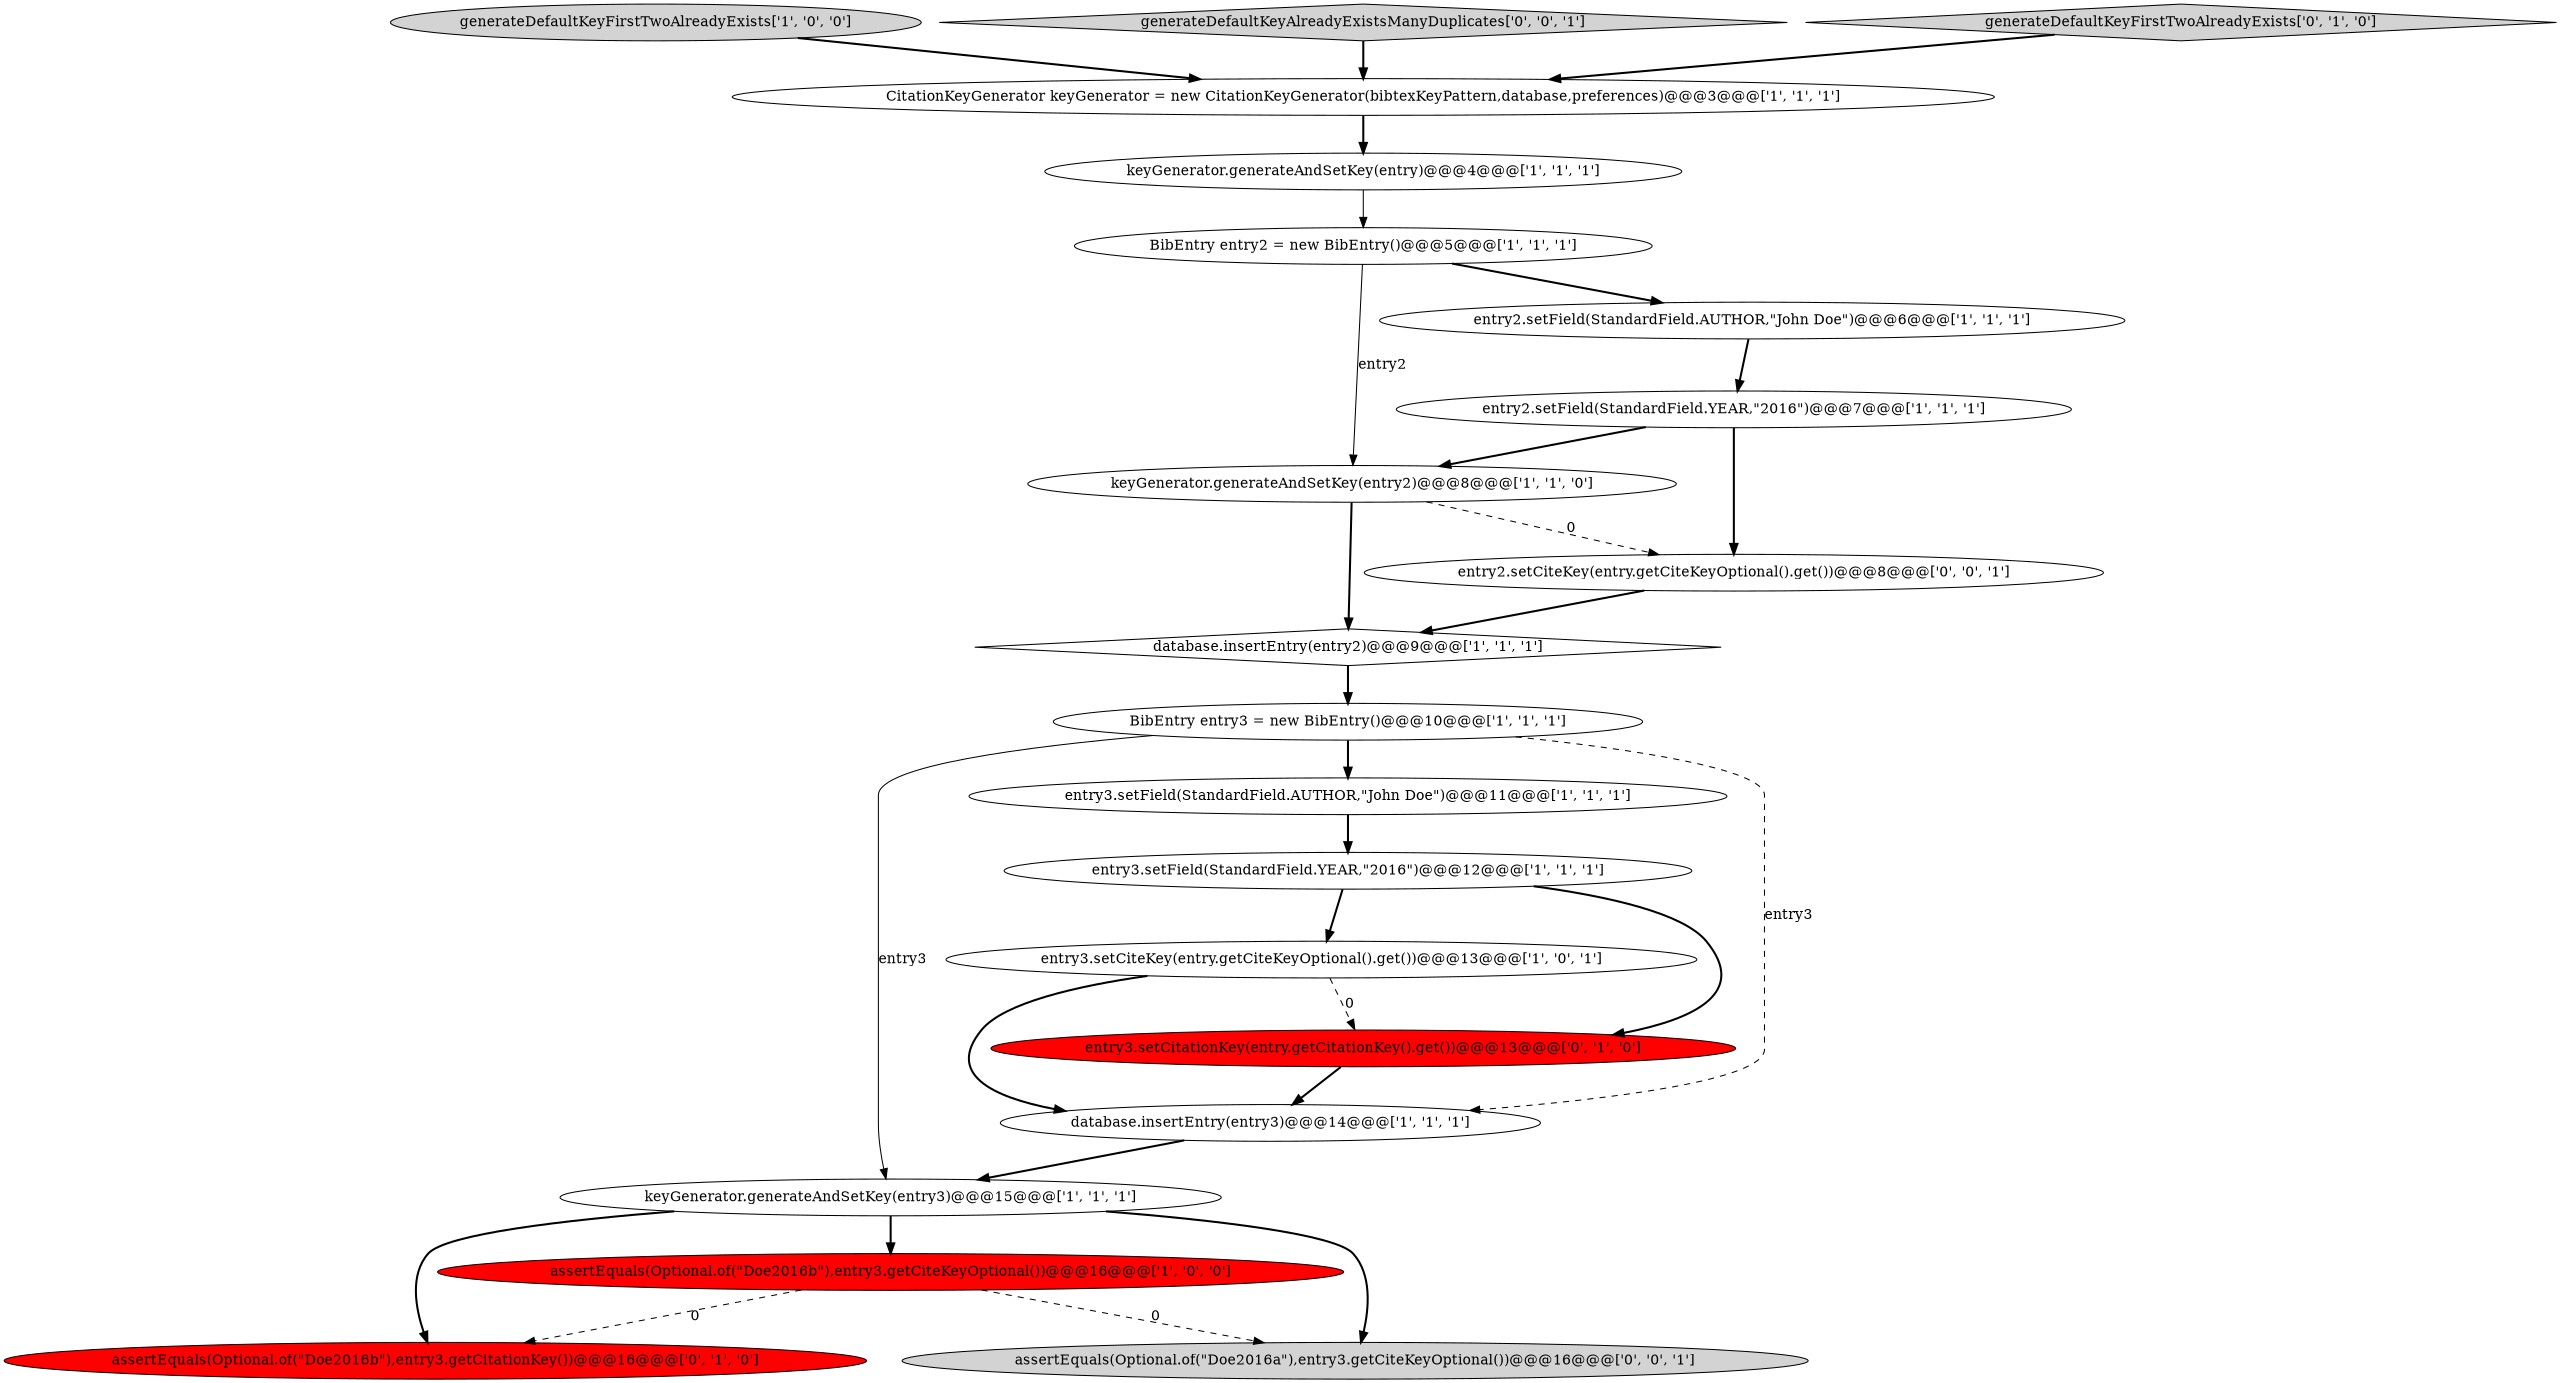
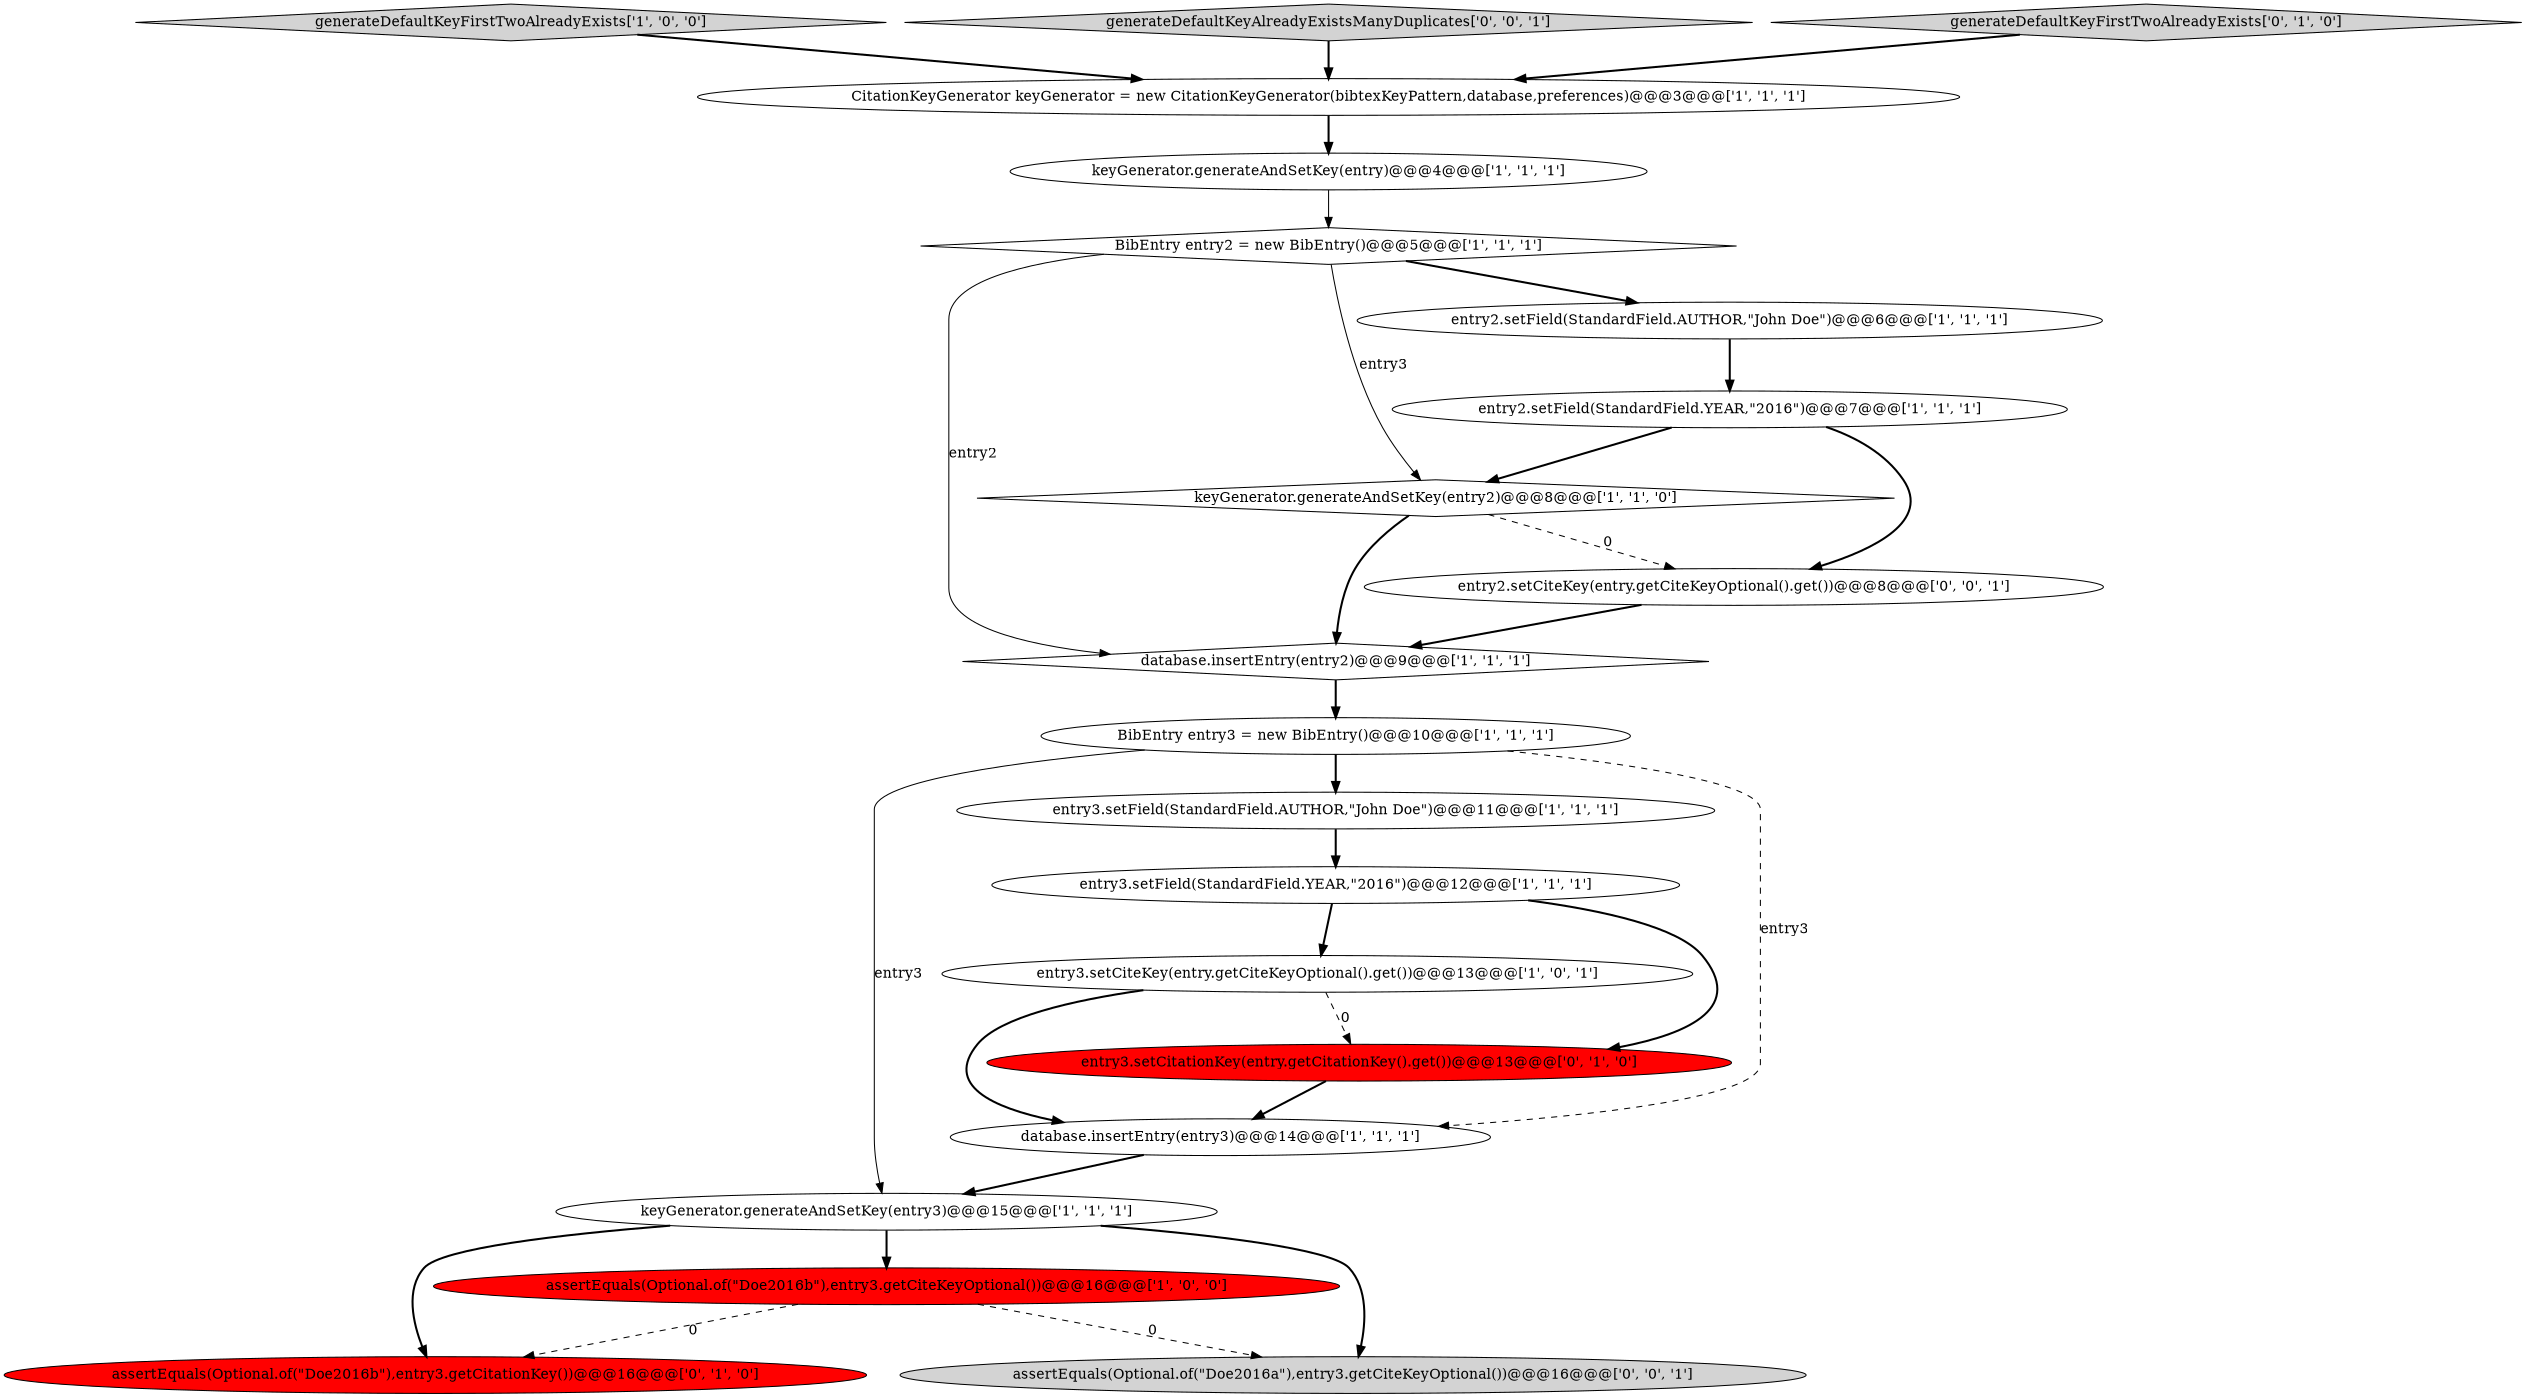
(656, 22) -> (511, 22)
(1363, 246) -> (1329, 246)
(1383, 365) -> (1384, 365)
none -> (949, 452)
(1352, 484) -> (1436, 498)
